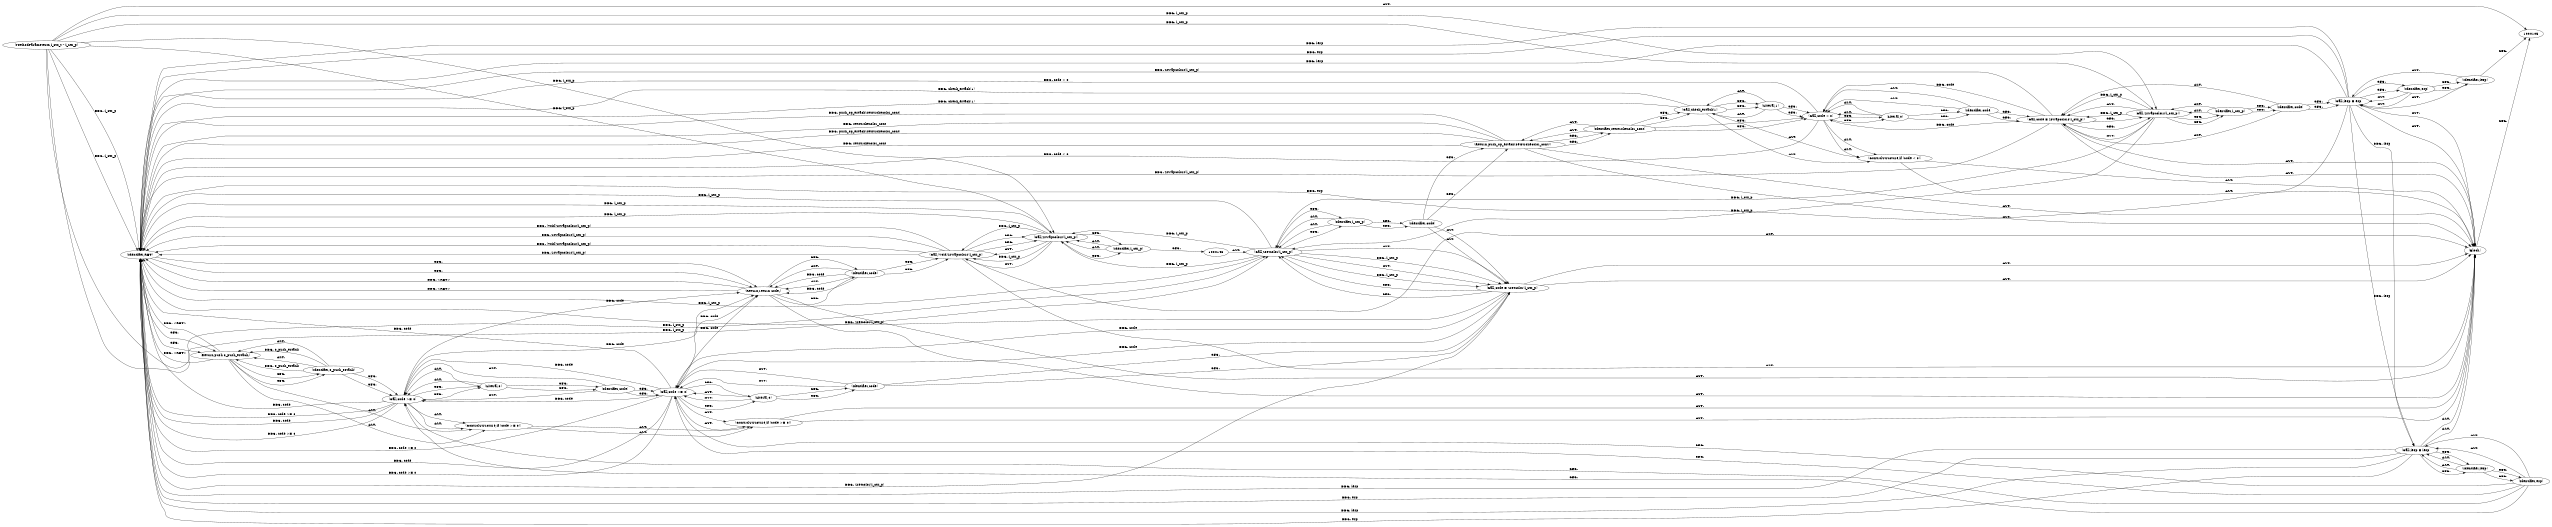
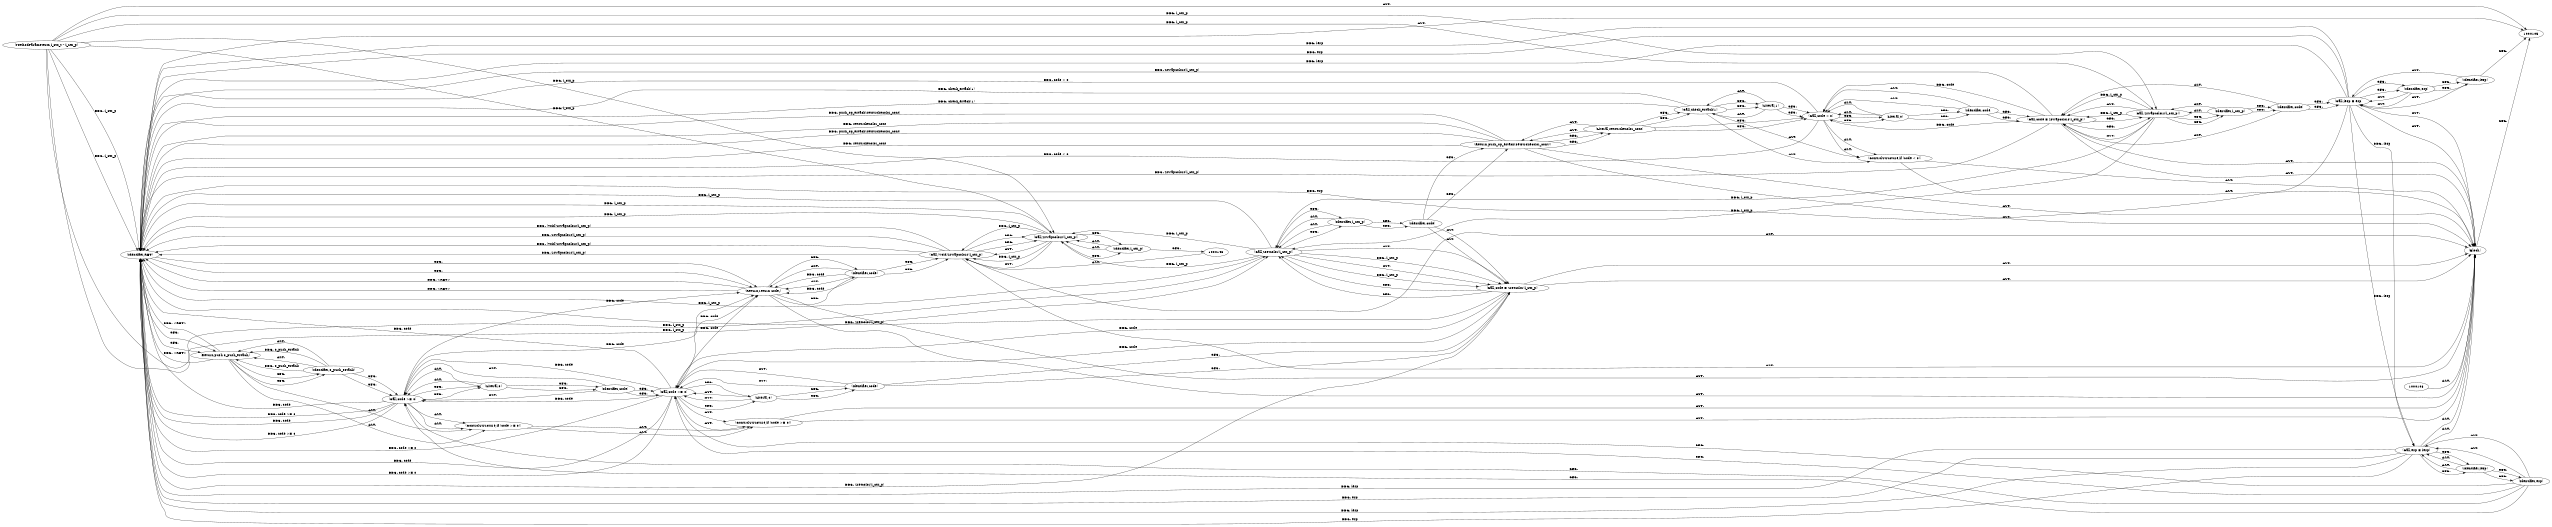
none -> (1248, 35)
(1620, 129) -> (1620, 129)
(1236, 252) -> (1086, 265)
none -> (2416, 387)
(2416, 450) -> (2416, 450)
